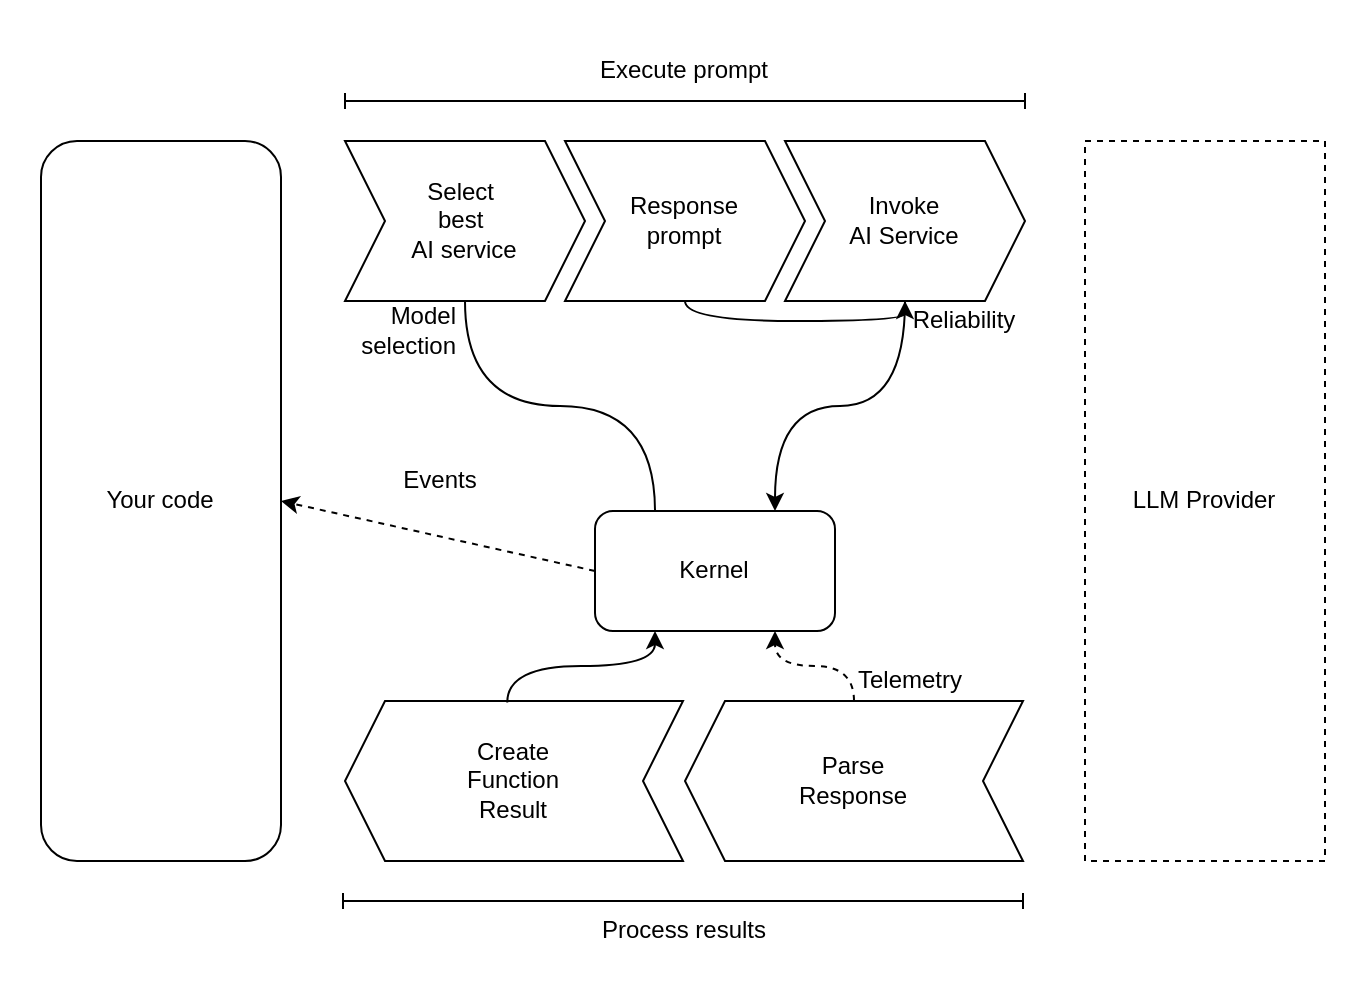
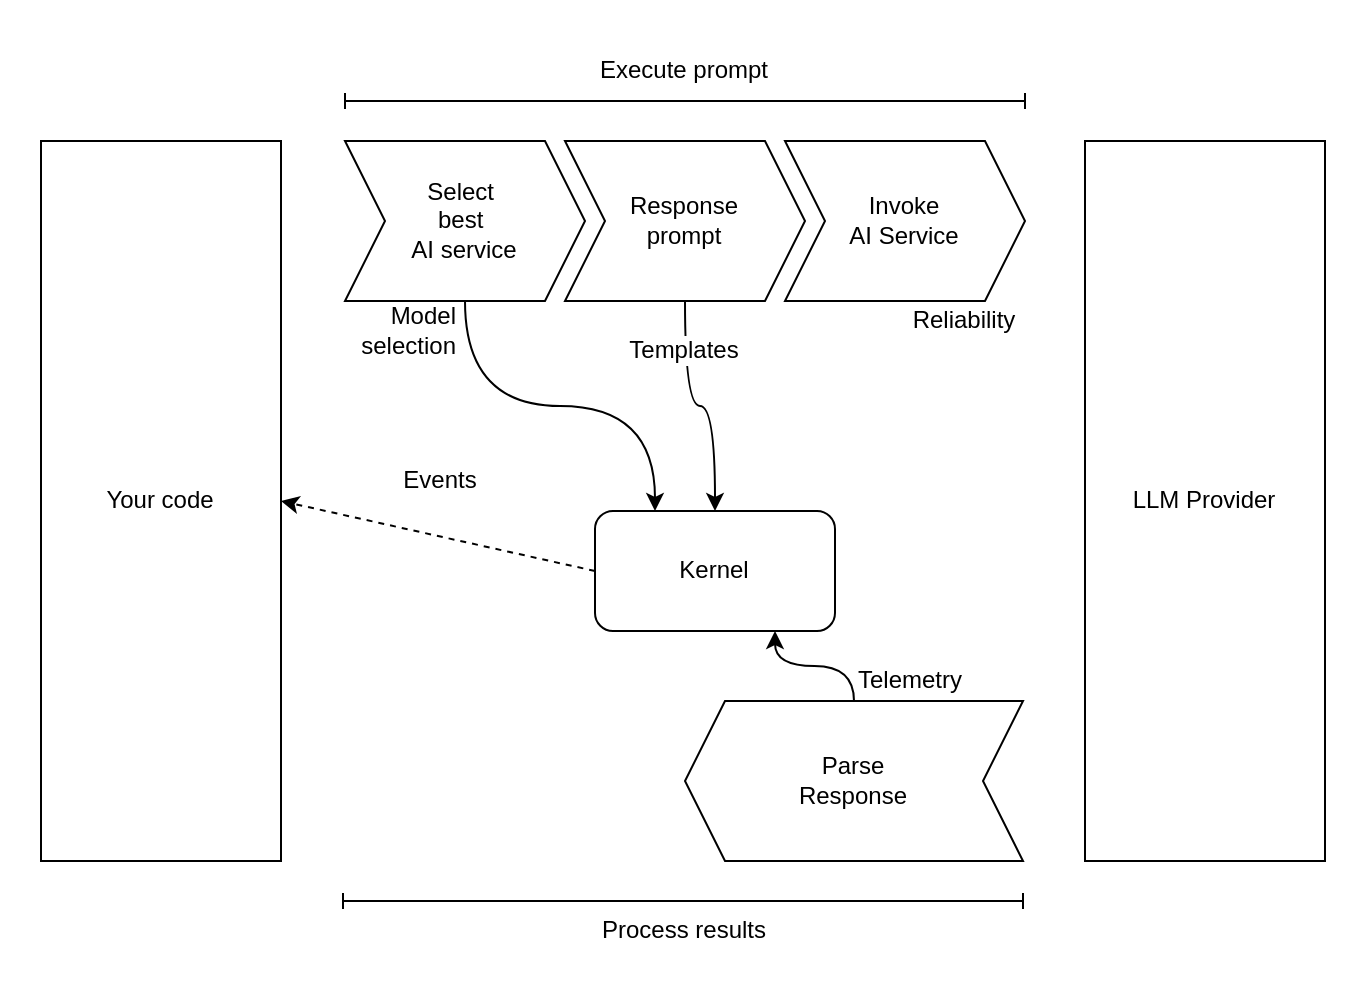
(790, 321) -> (695, 403)
none -> (685, 351)
(846, 405) -> none
(642, 448) -> (642, 443)
(161, 501) -> (161, 501)
(1205, 501) -> (1205, 501)
(577, 666) -> none
(818, 666) -> (818, 666)
(514, 781) -> none
